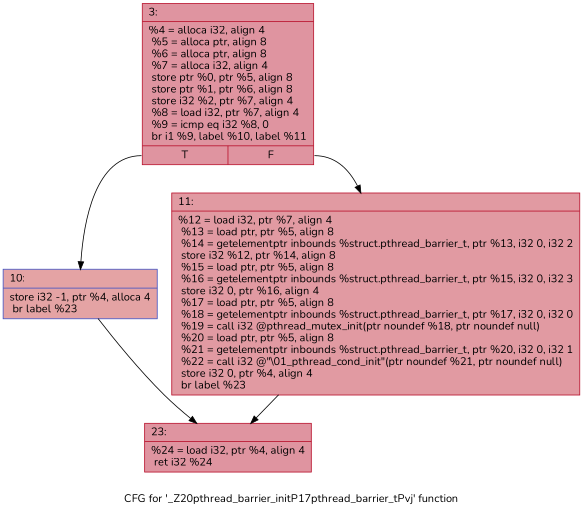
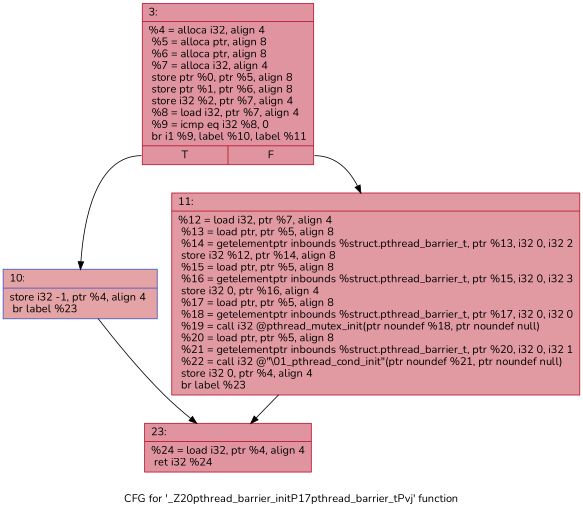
(80, 297) -> (78, 297)
